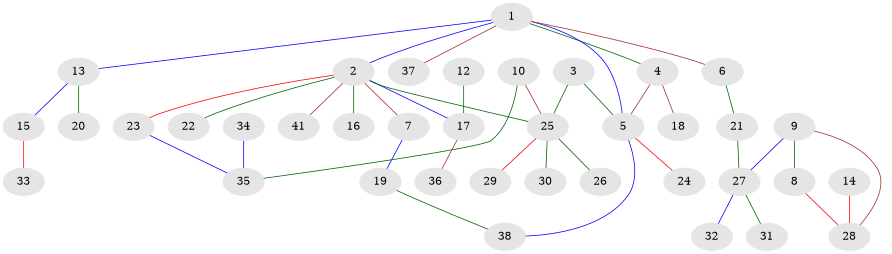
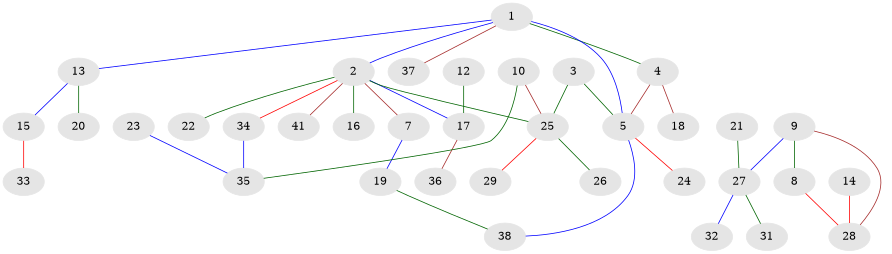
(723, 72) -> none
(240, 92) -> (299, 99)
(545, 182) -> none
